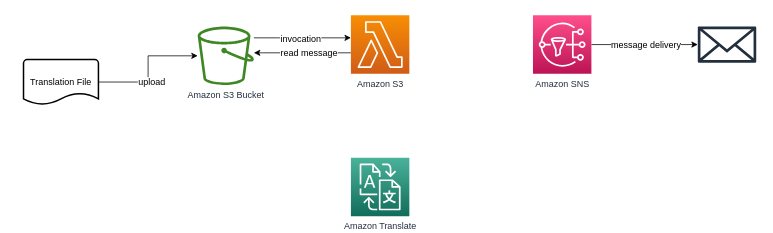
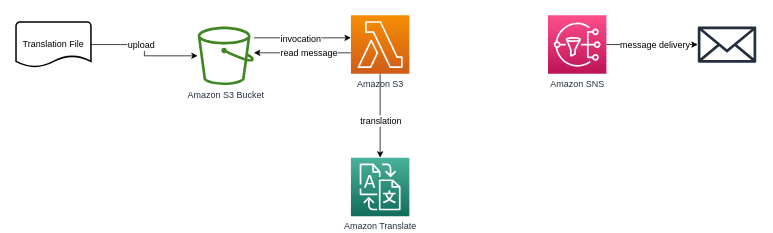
(562, 45) -> (577, 45)
(60, 82) -> (53, 45)
none -> (380, 121)
